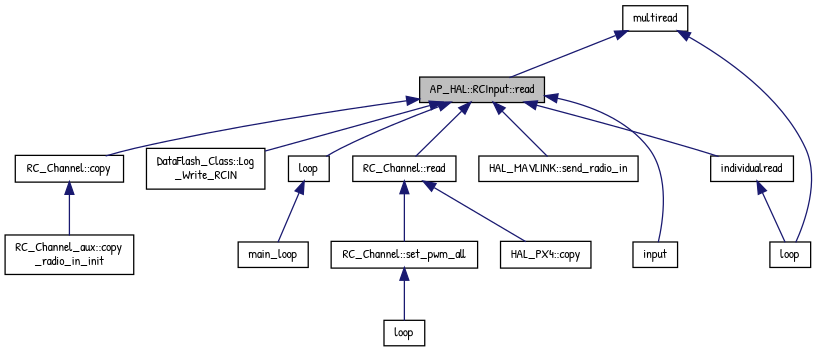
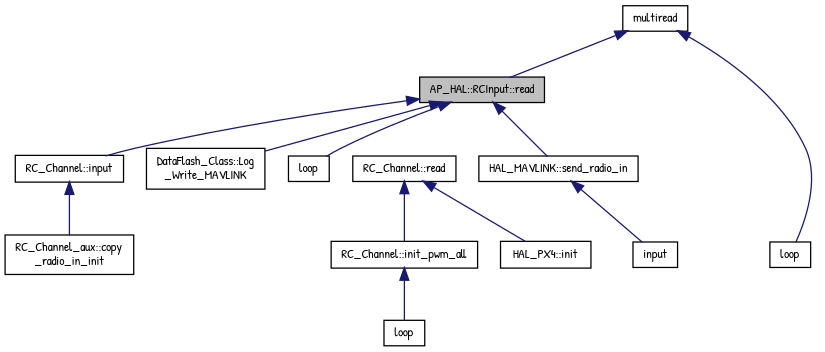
(439, 134) -> none
(646, 145) -> (612, 216)
(69, 169) -> (69, 169)
(206, 169) -> (206, 169)
(752, 169) -> none
(273, 255) -> none
(404, 255) -> (404, 255)
(546, 255) -> (546, 255)
